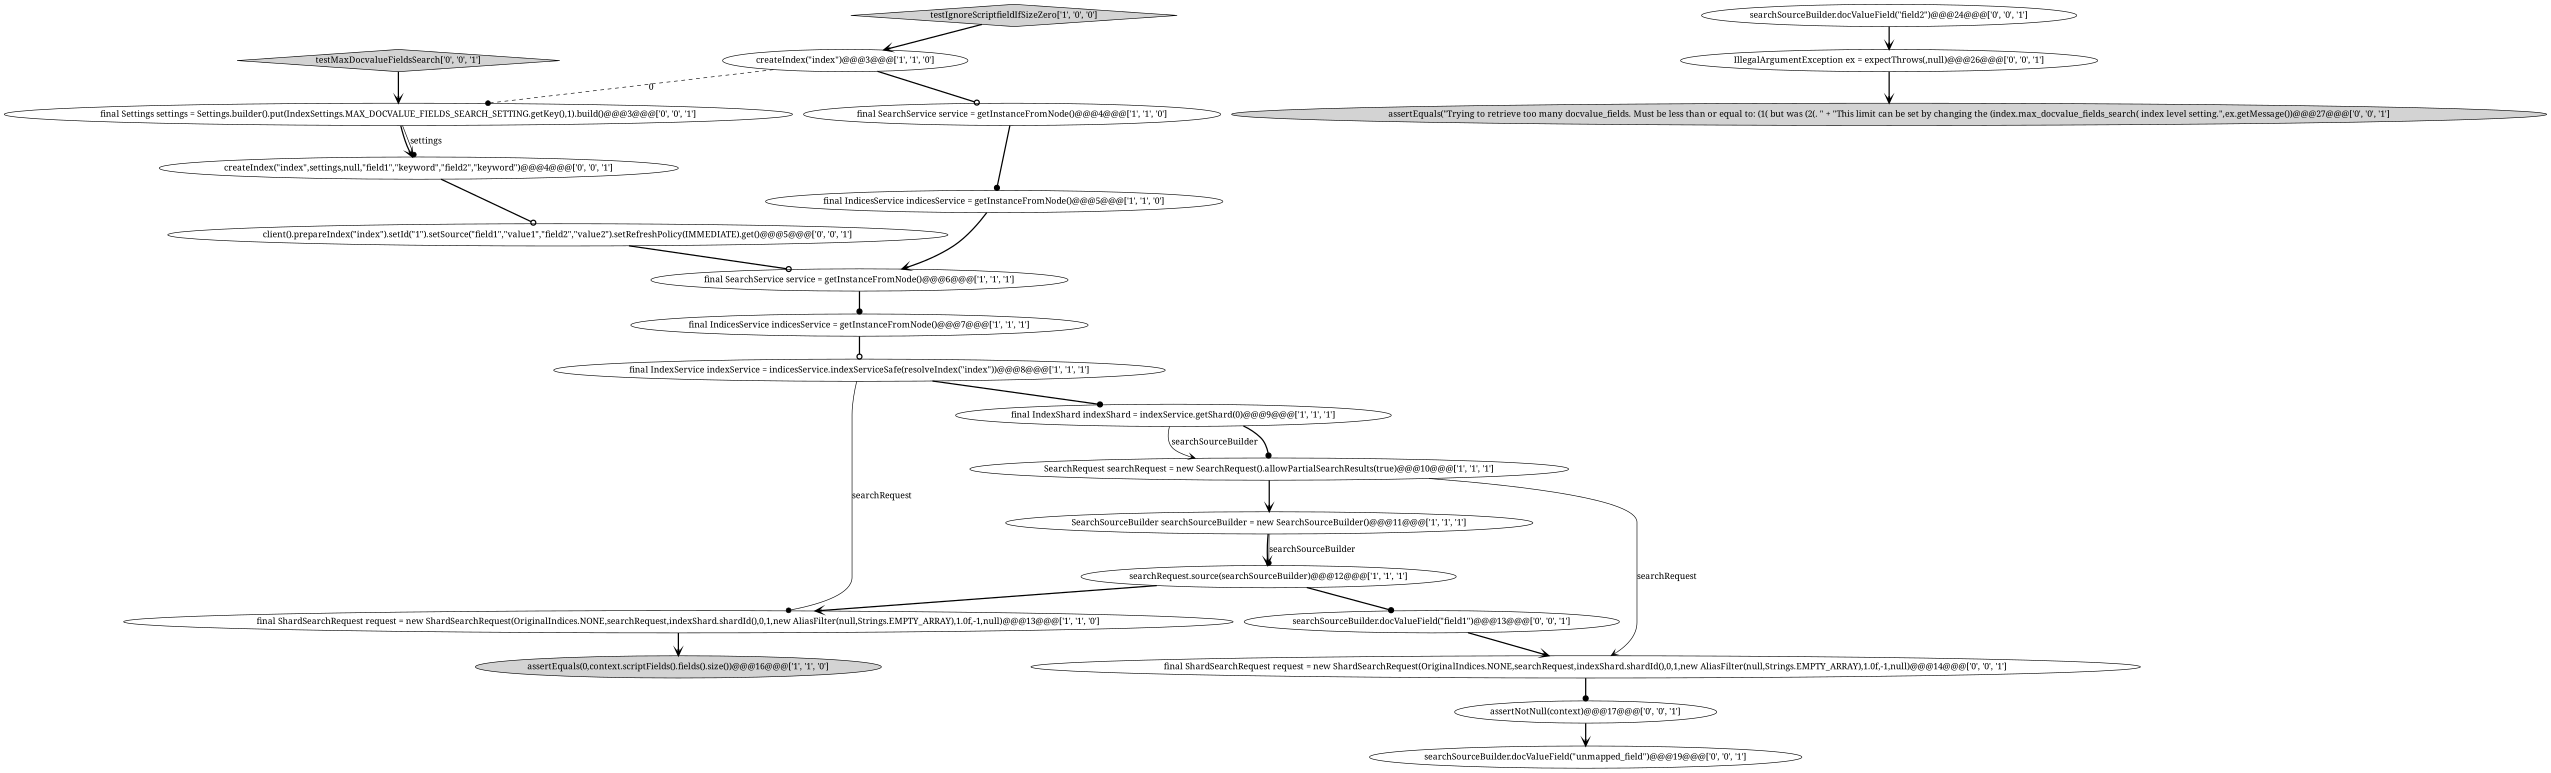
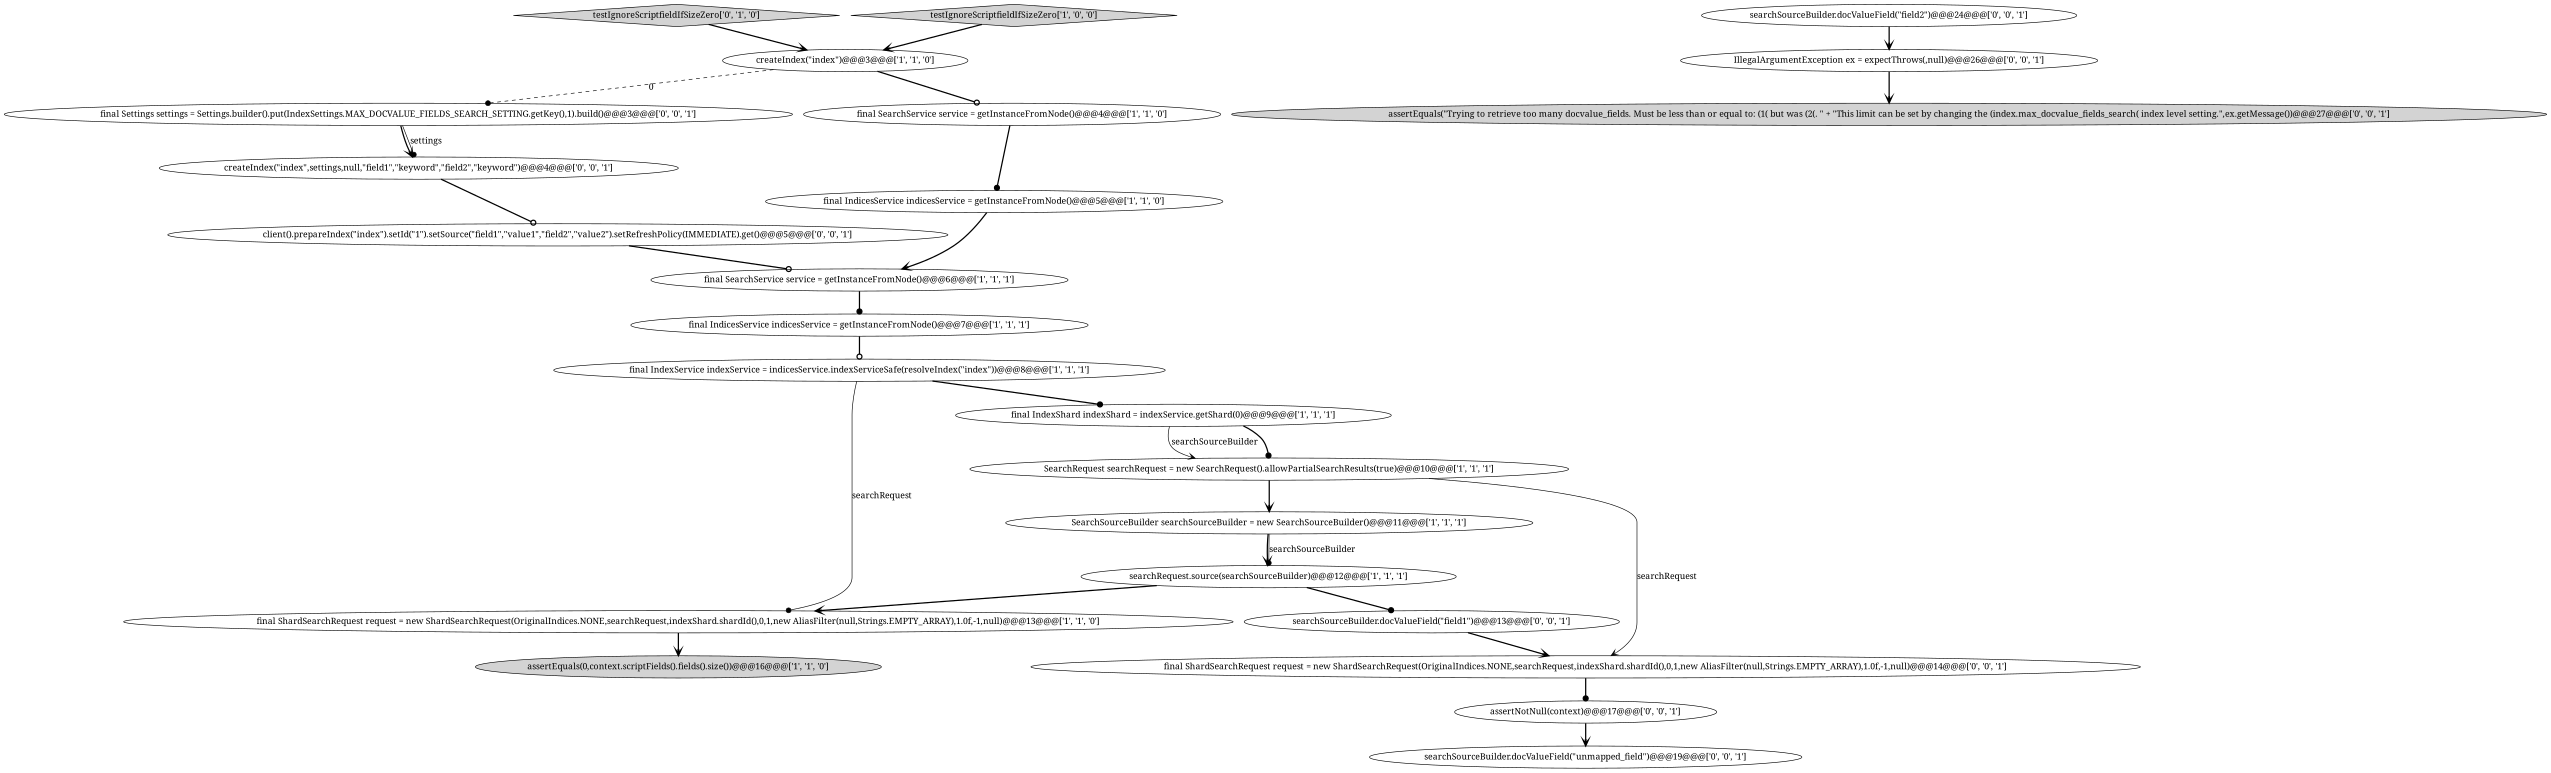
none -> (677, 15)
(398, 61) -> none
